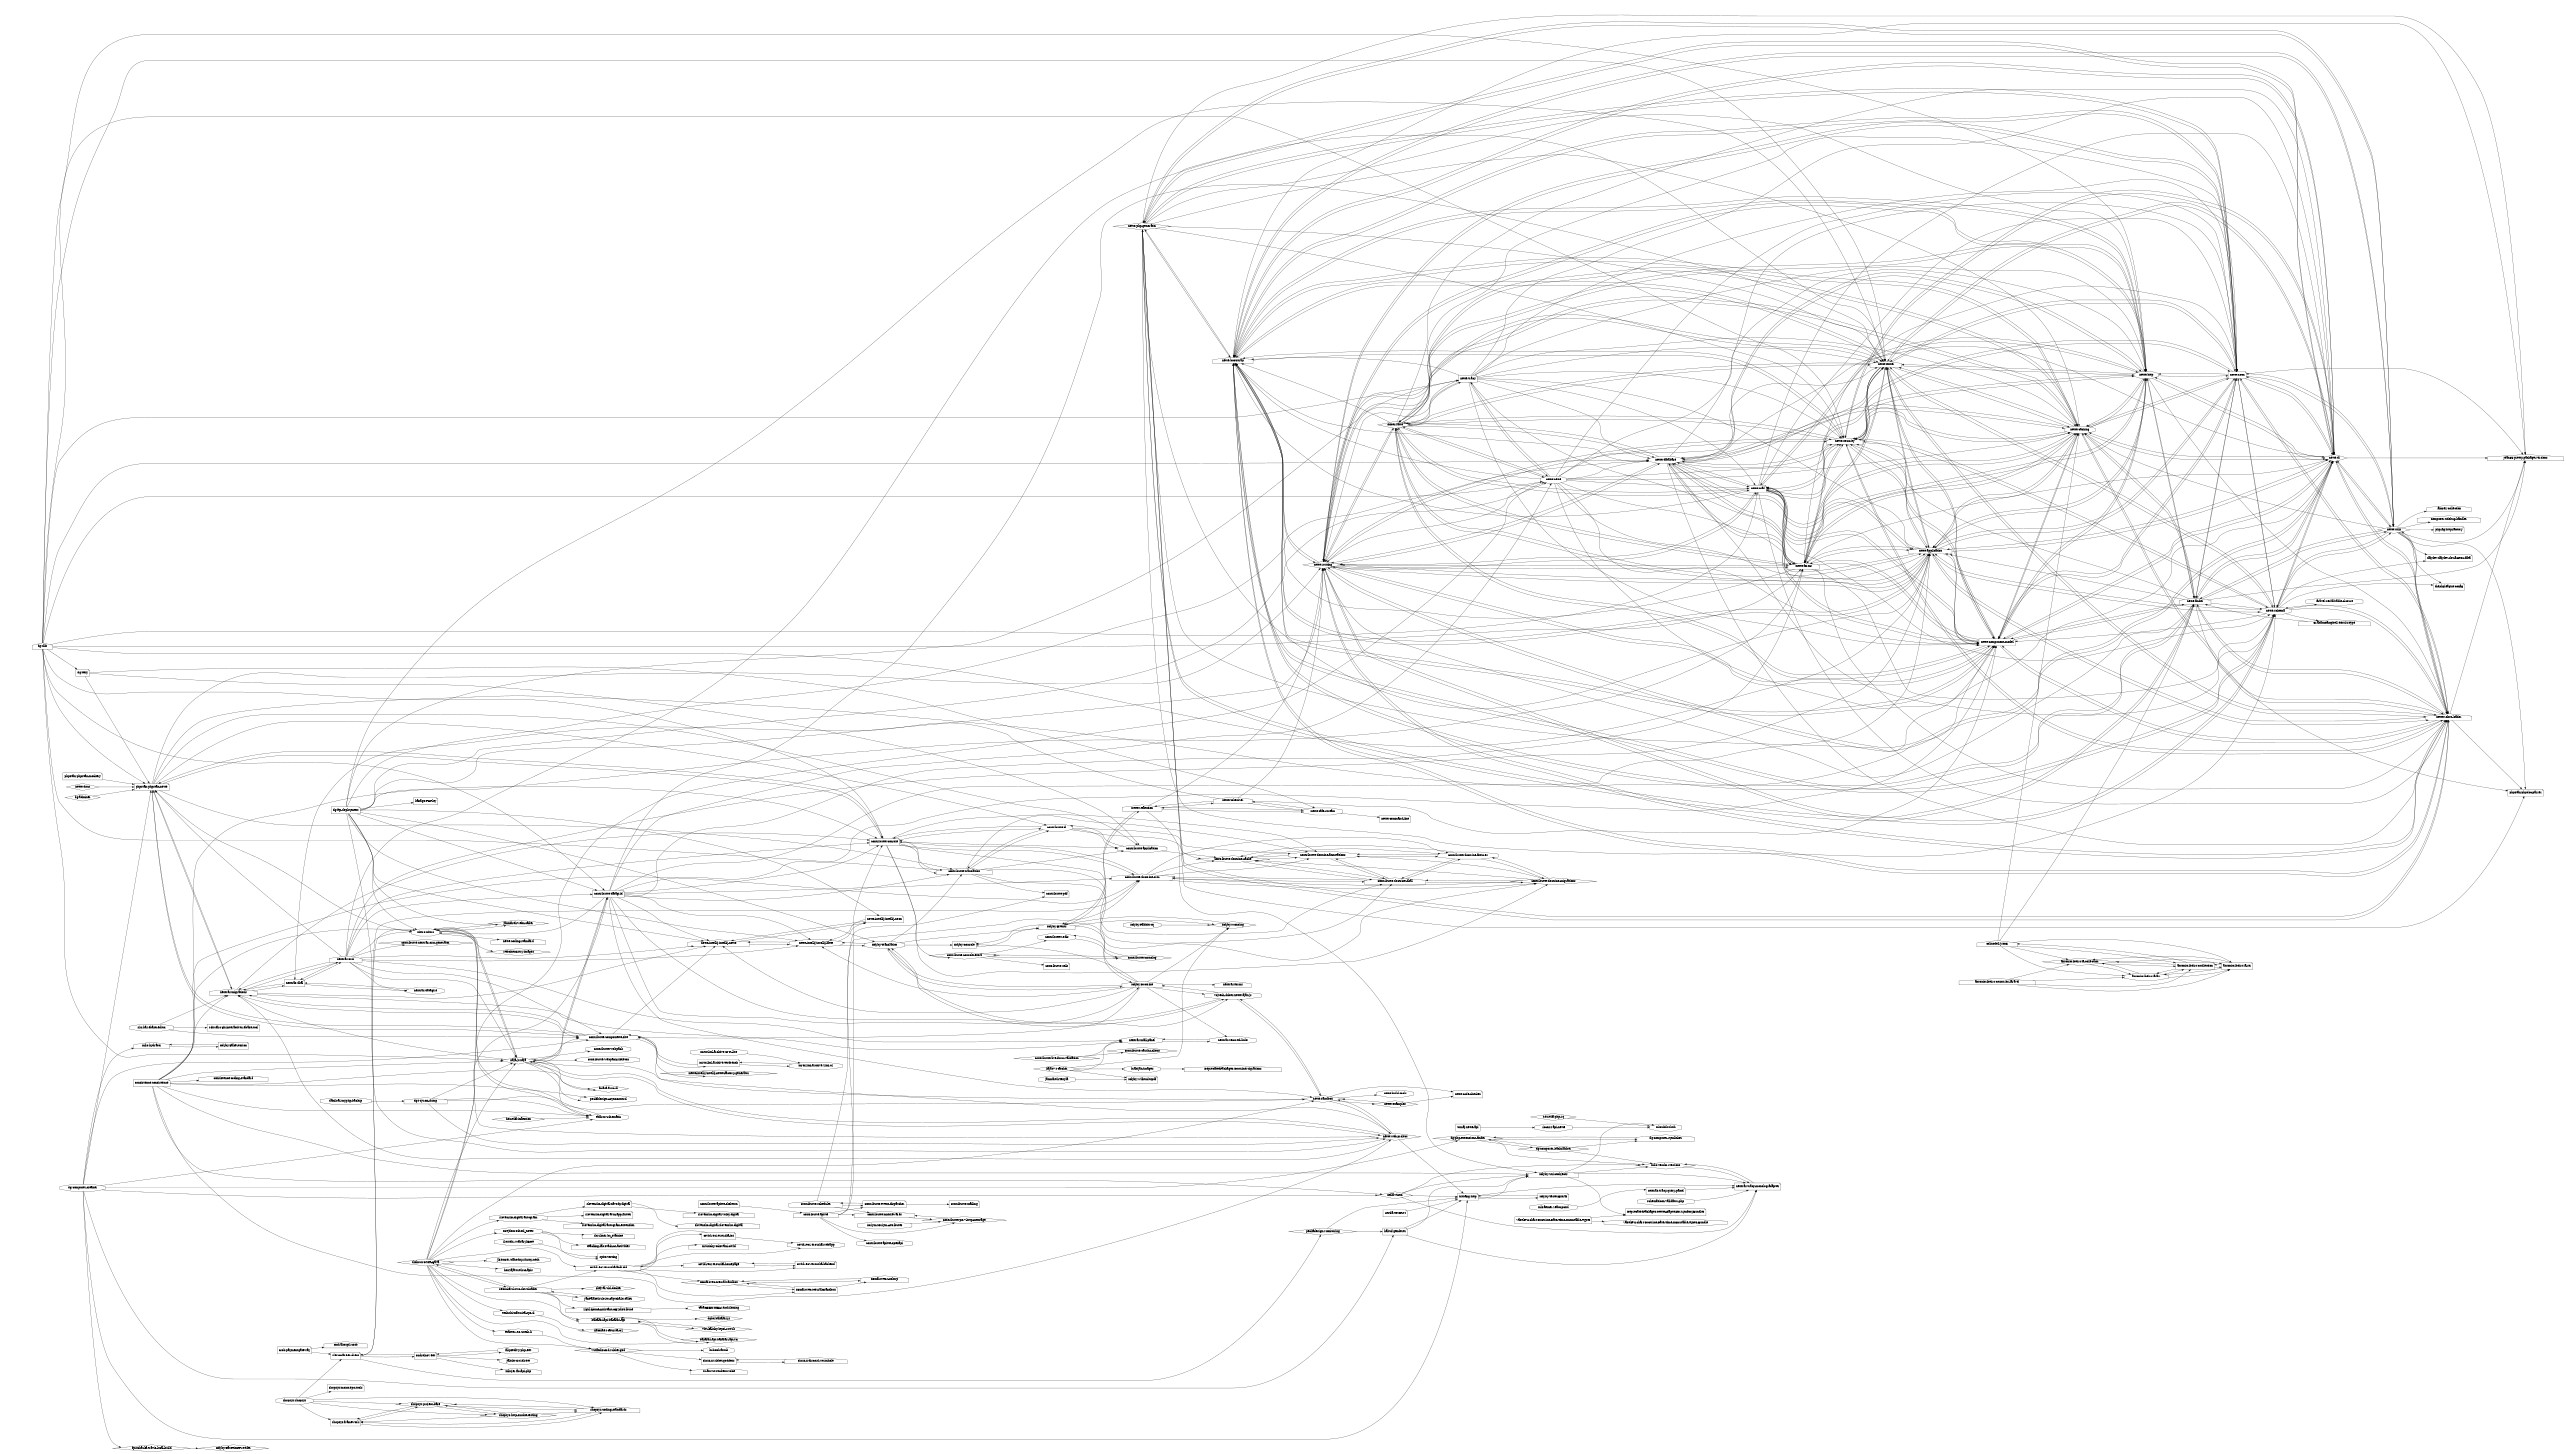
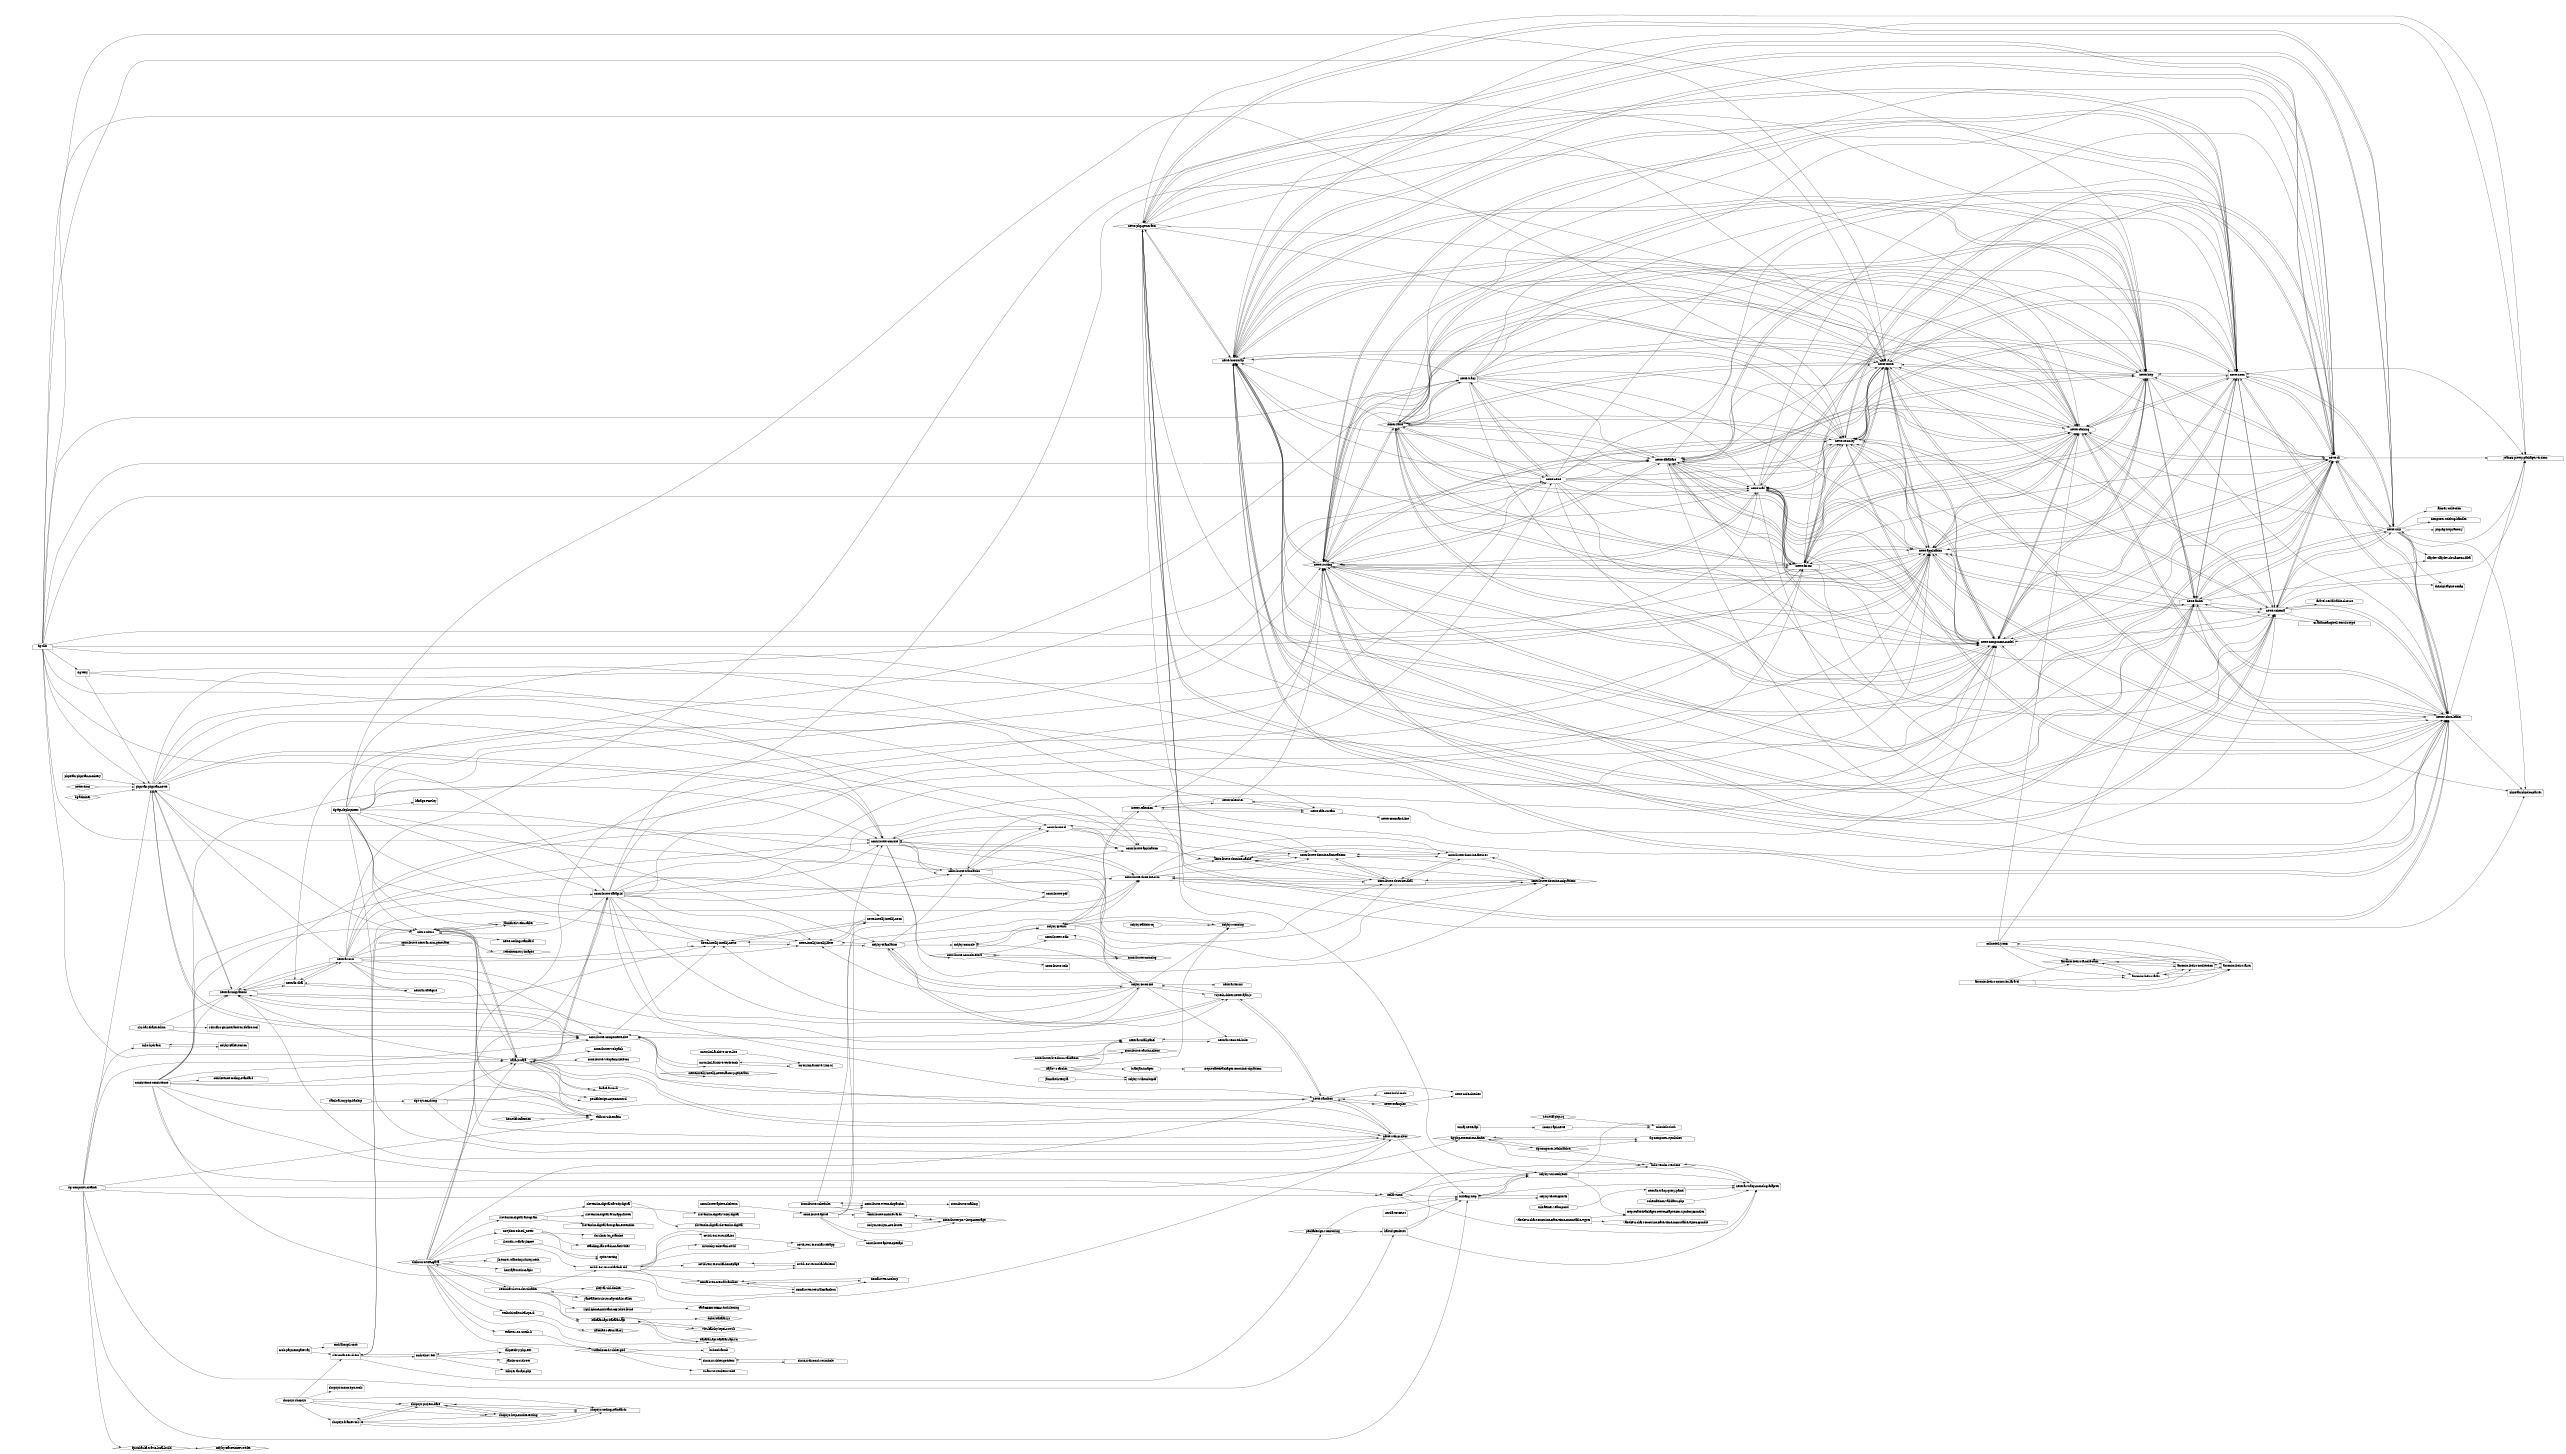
none -> (1509, 1180)
